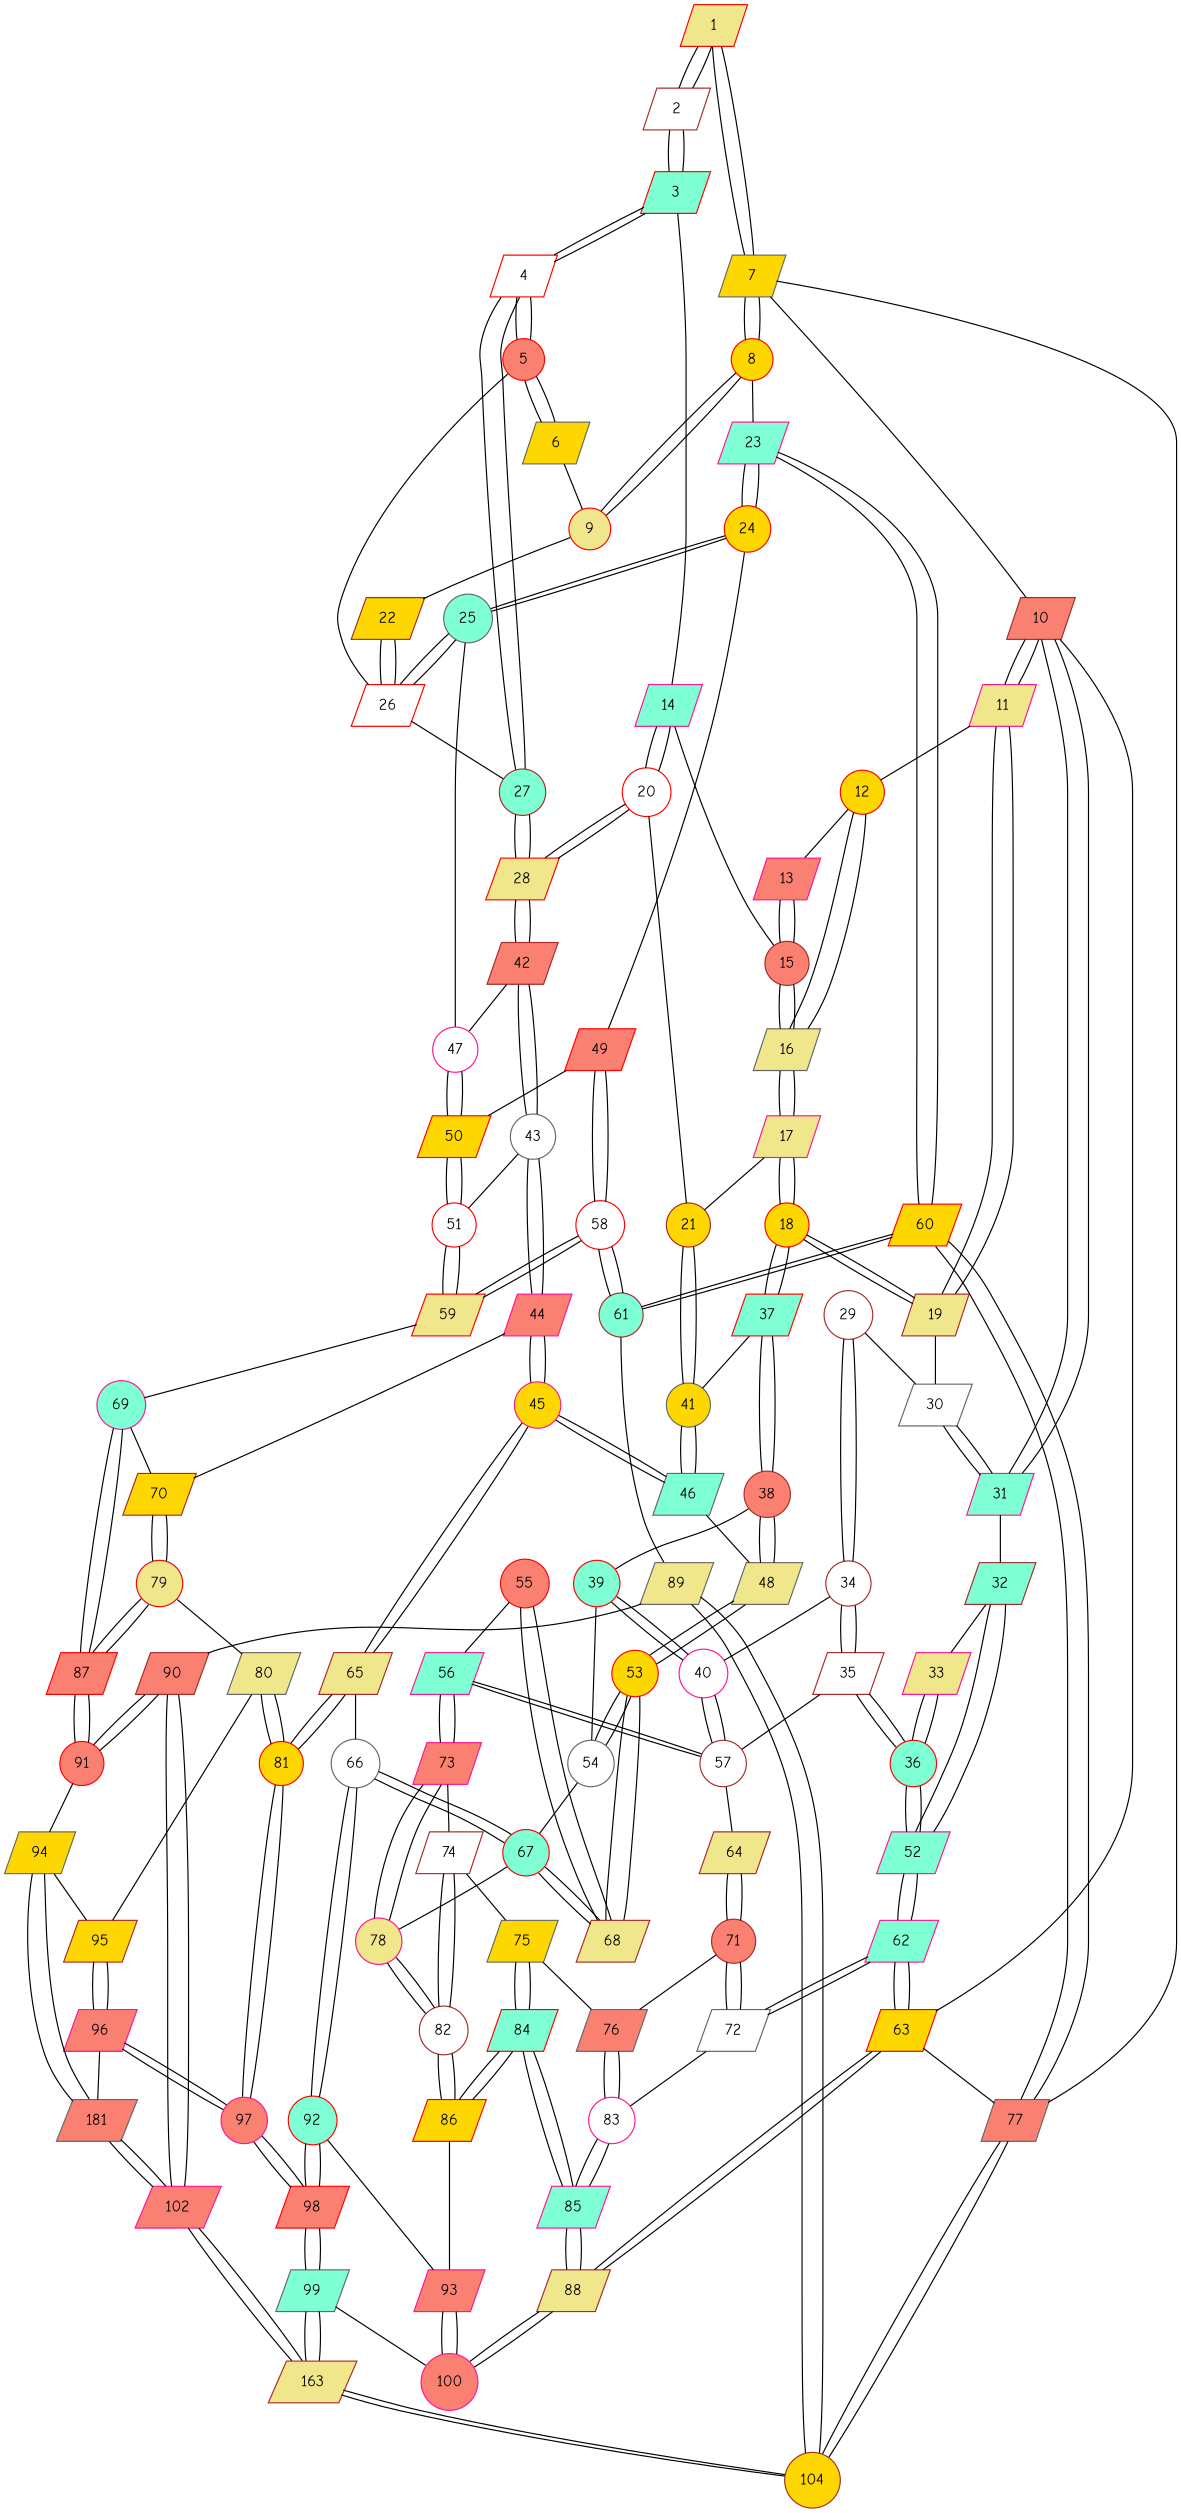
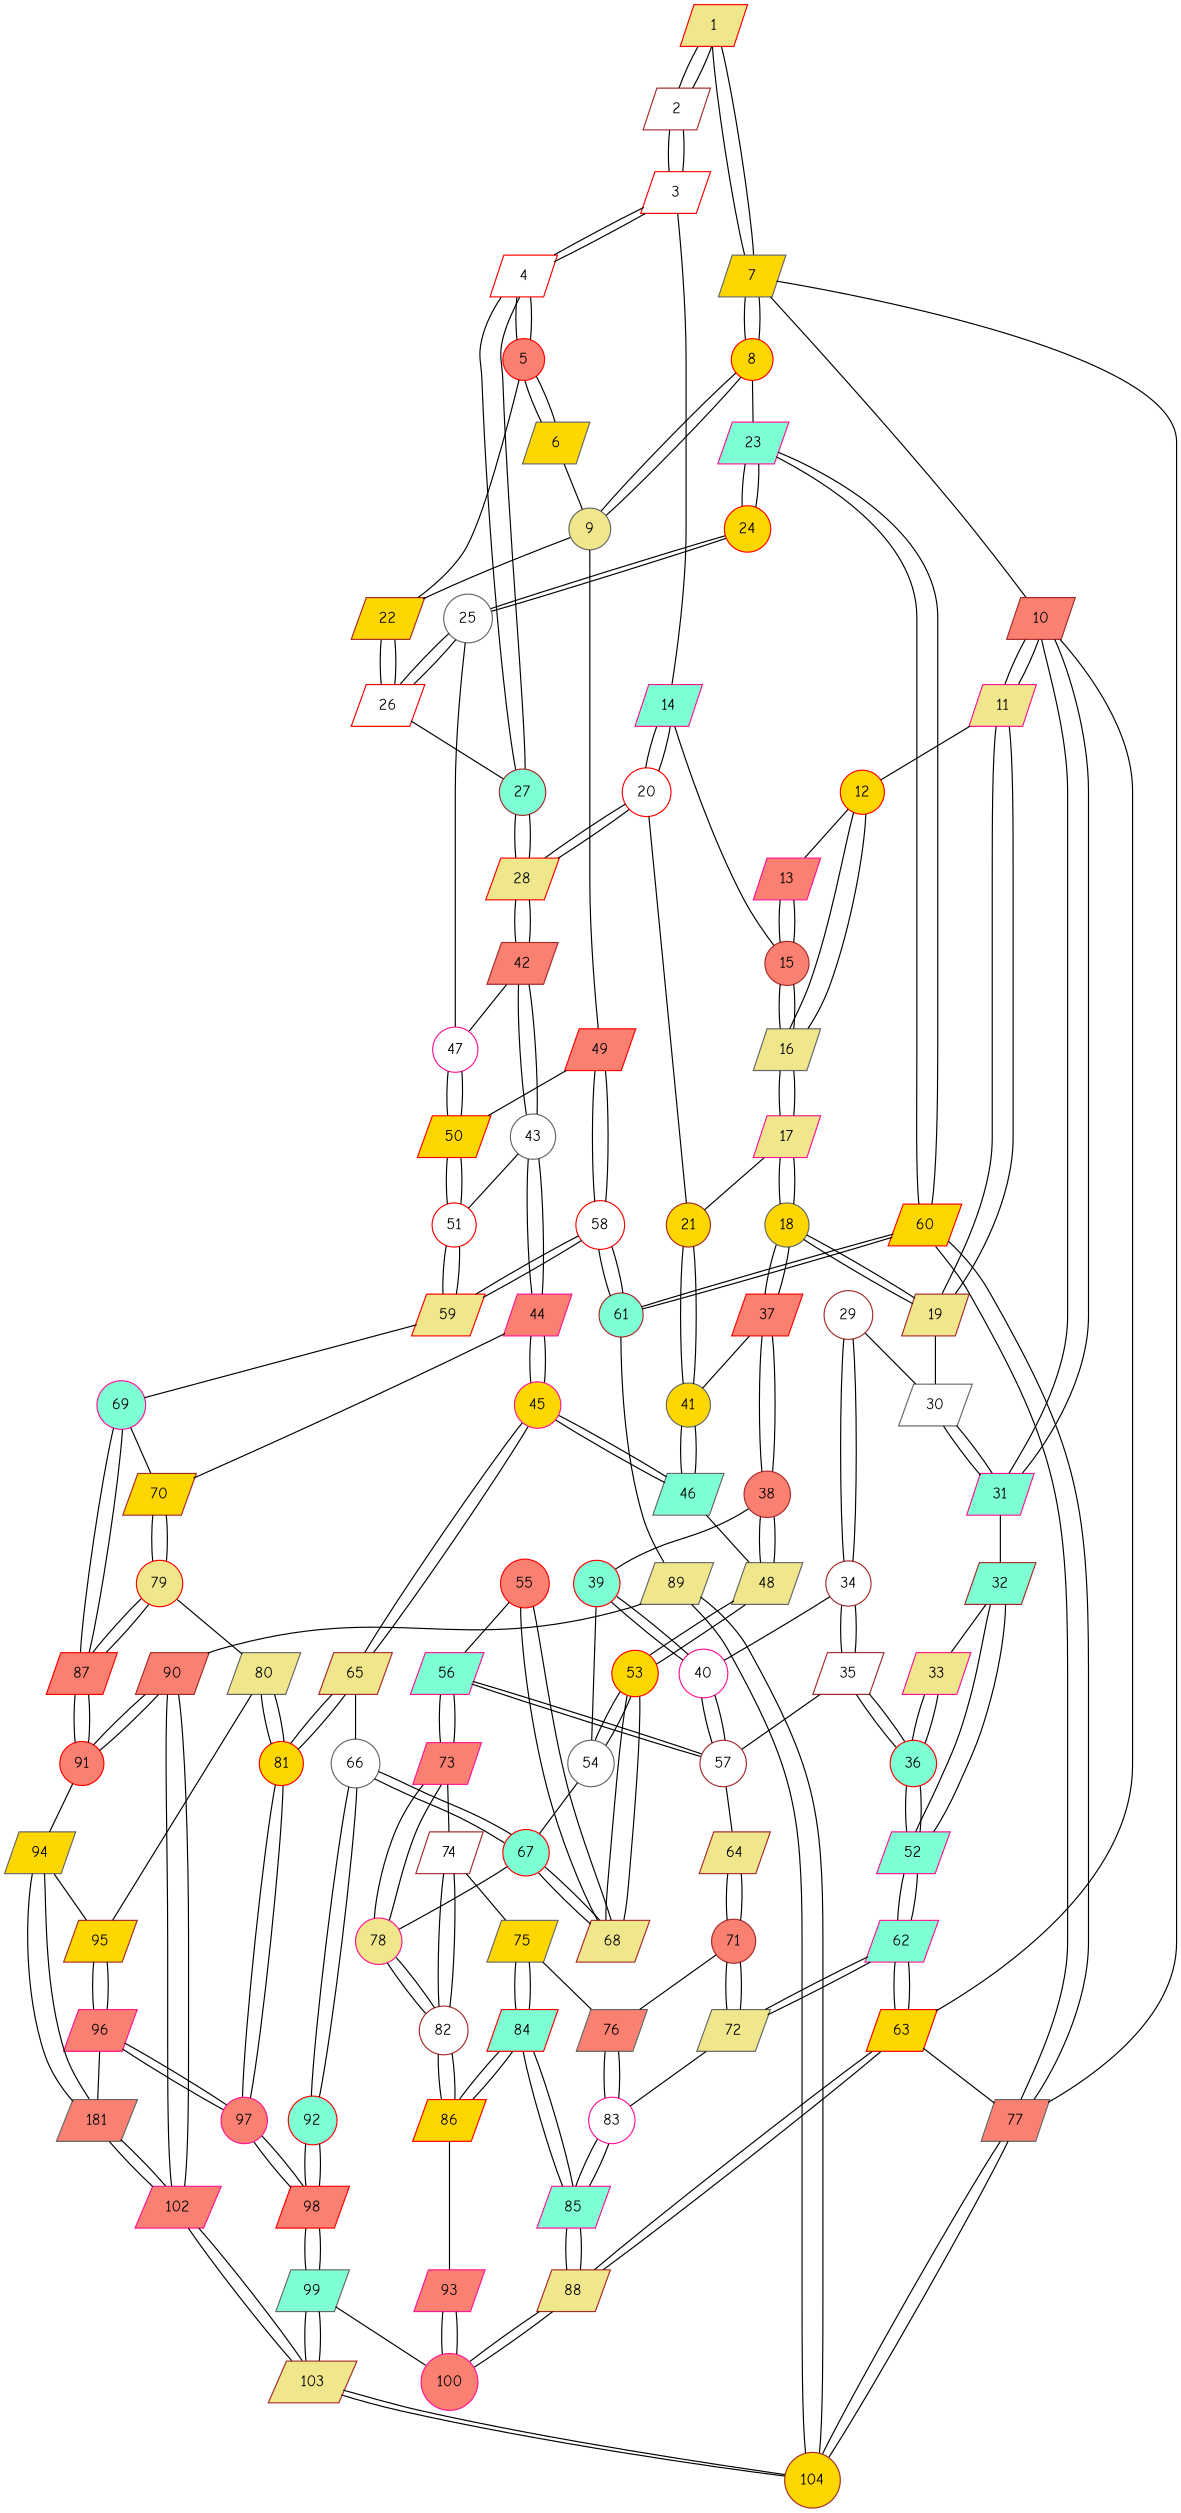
(676, 193) -> (676, 193)
(383, 515) -> (482, 510)
(590, 529) -> (590, 529)
(468, 618) -> (468, 618)
(688, 807) -> (590, 789)
(787, 1225) -> (787, 1225)
(767, 1315) -> (767, 1315)
(734, 2030) -> (734, 2030)
(380, 2205) -> none
(313, 2382) -> (313, 2382)
